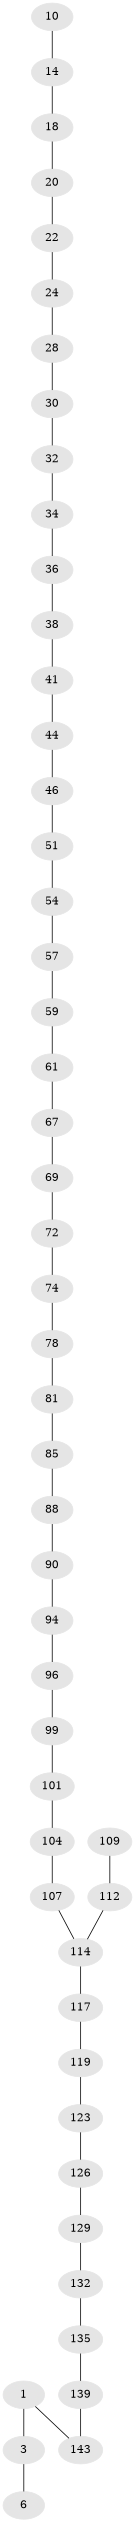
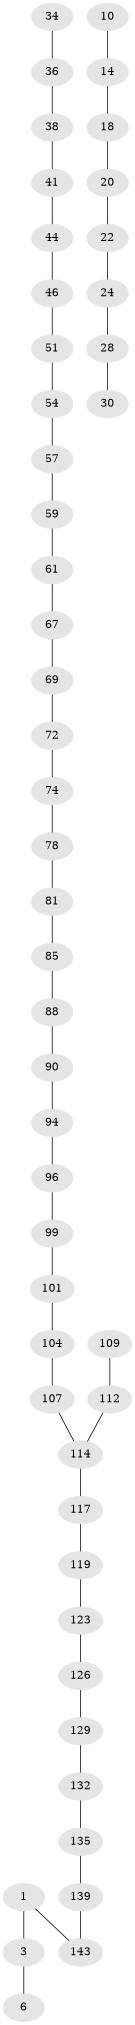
(52, 459) -> none
